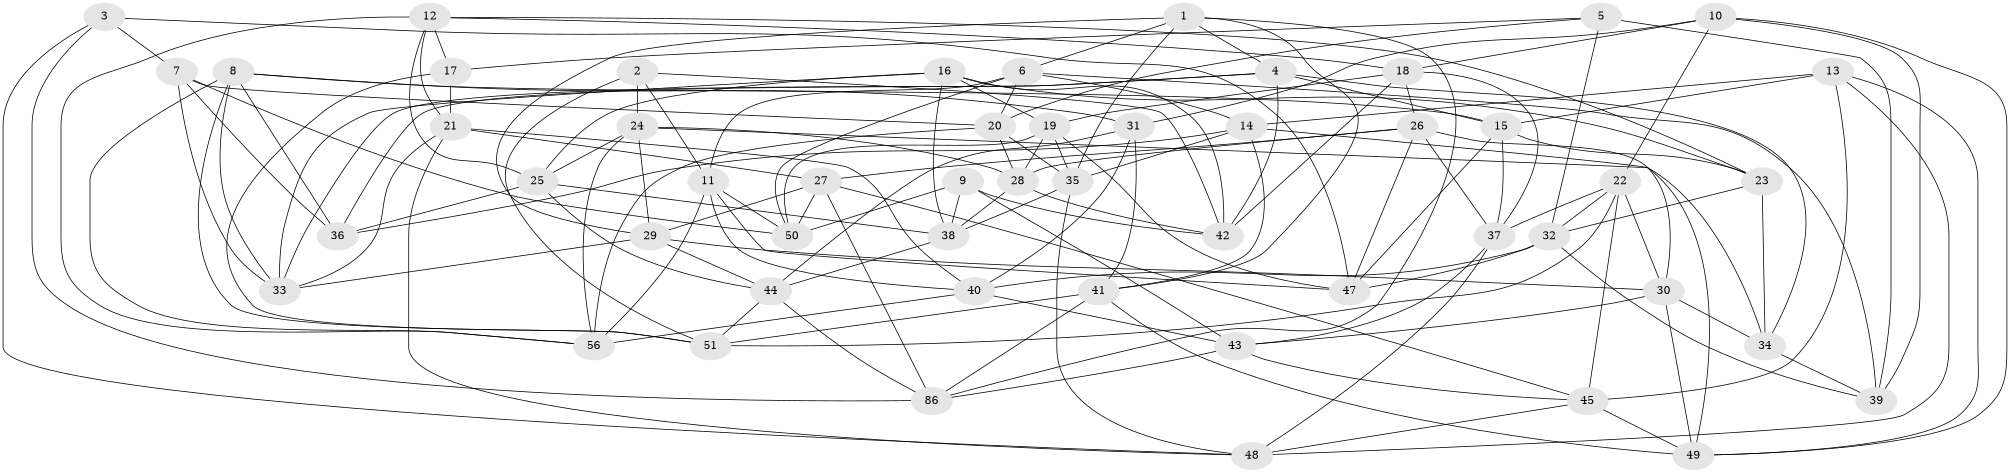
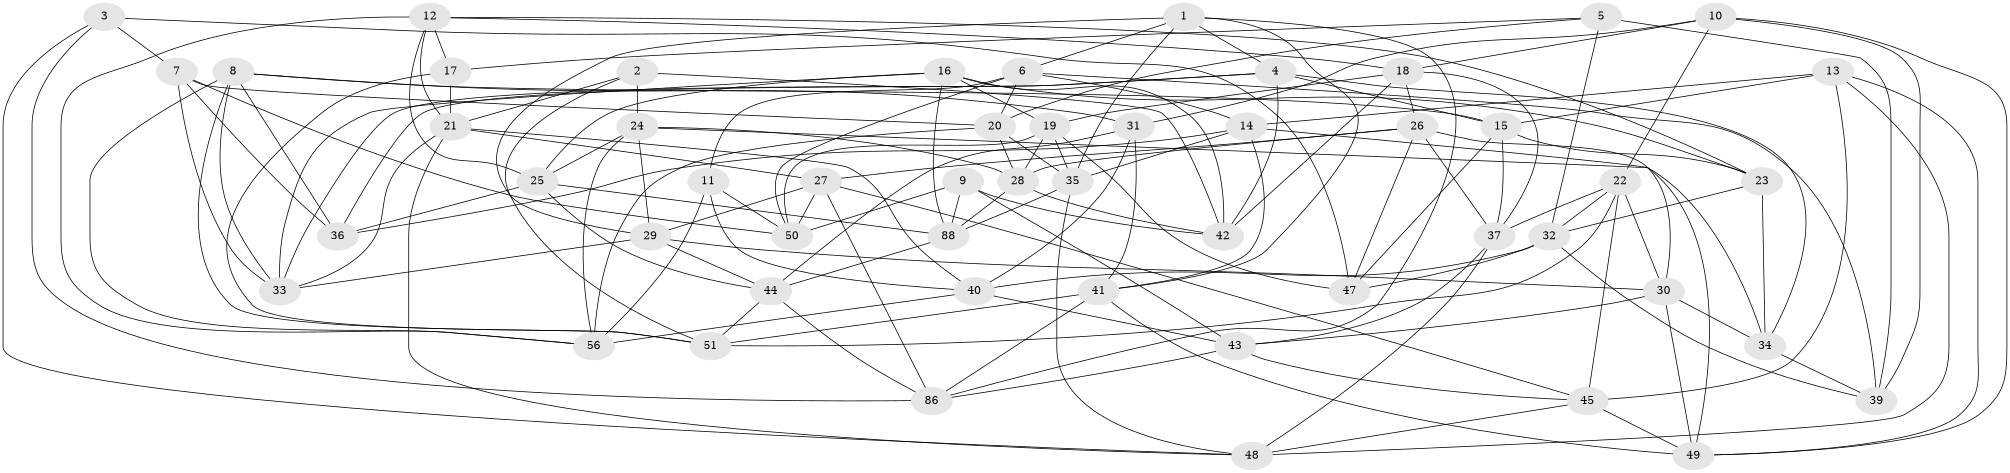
(671, 122) -> (507, 110)
(949, 236) -> (949, 236)
(1026, 271) -> none
